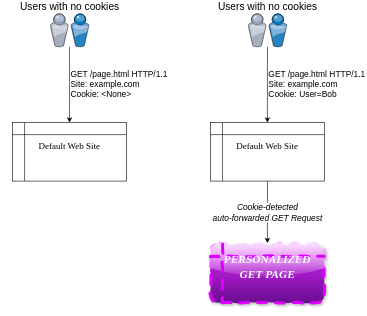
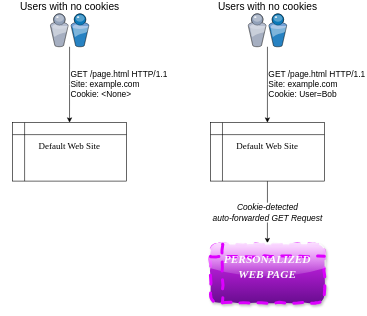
(267, 267) -> (267, 267)
